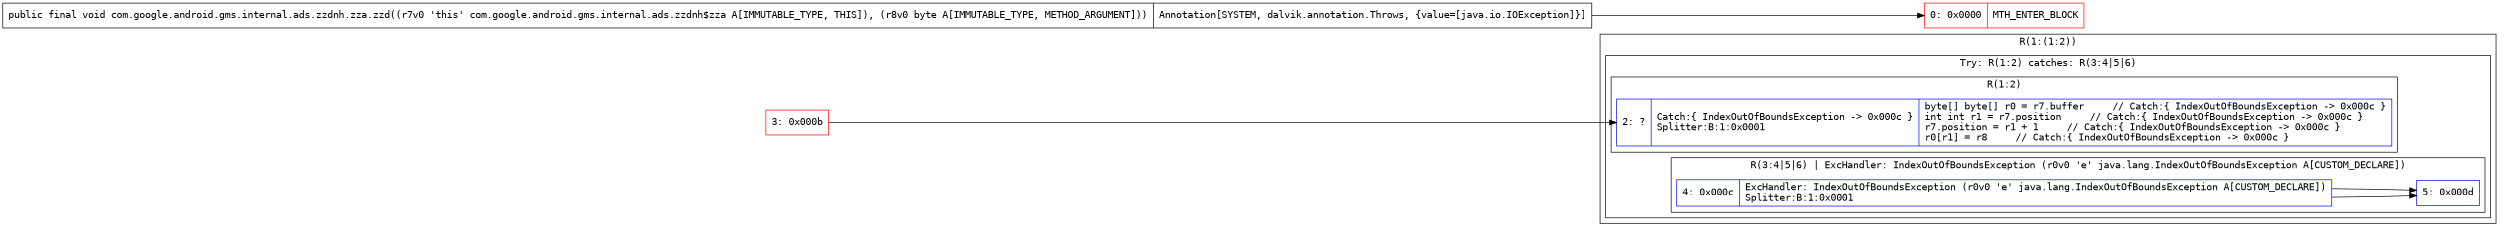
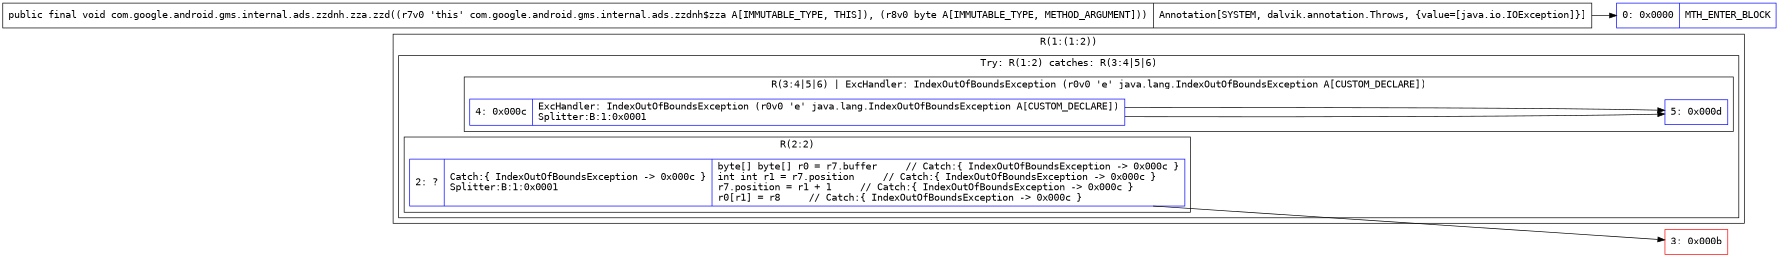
(2004, 16) -> (1696, 16)
(2004, 85) -> (797, 145)
(1219, 123) -> (1481, 228)
